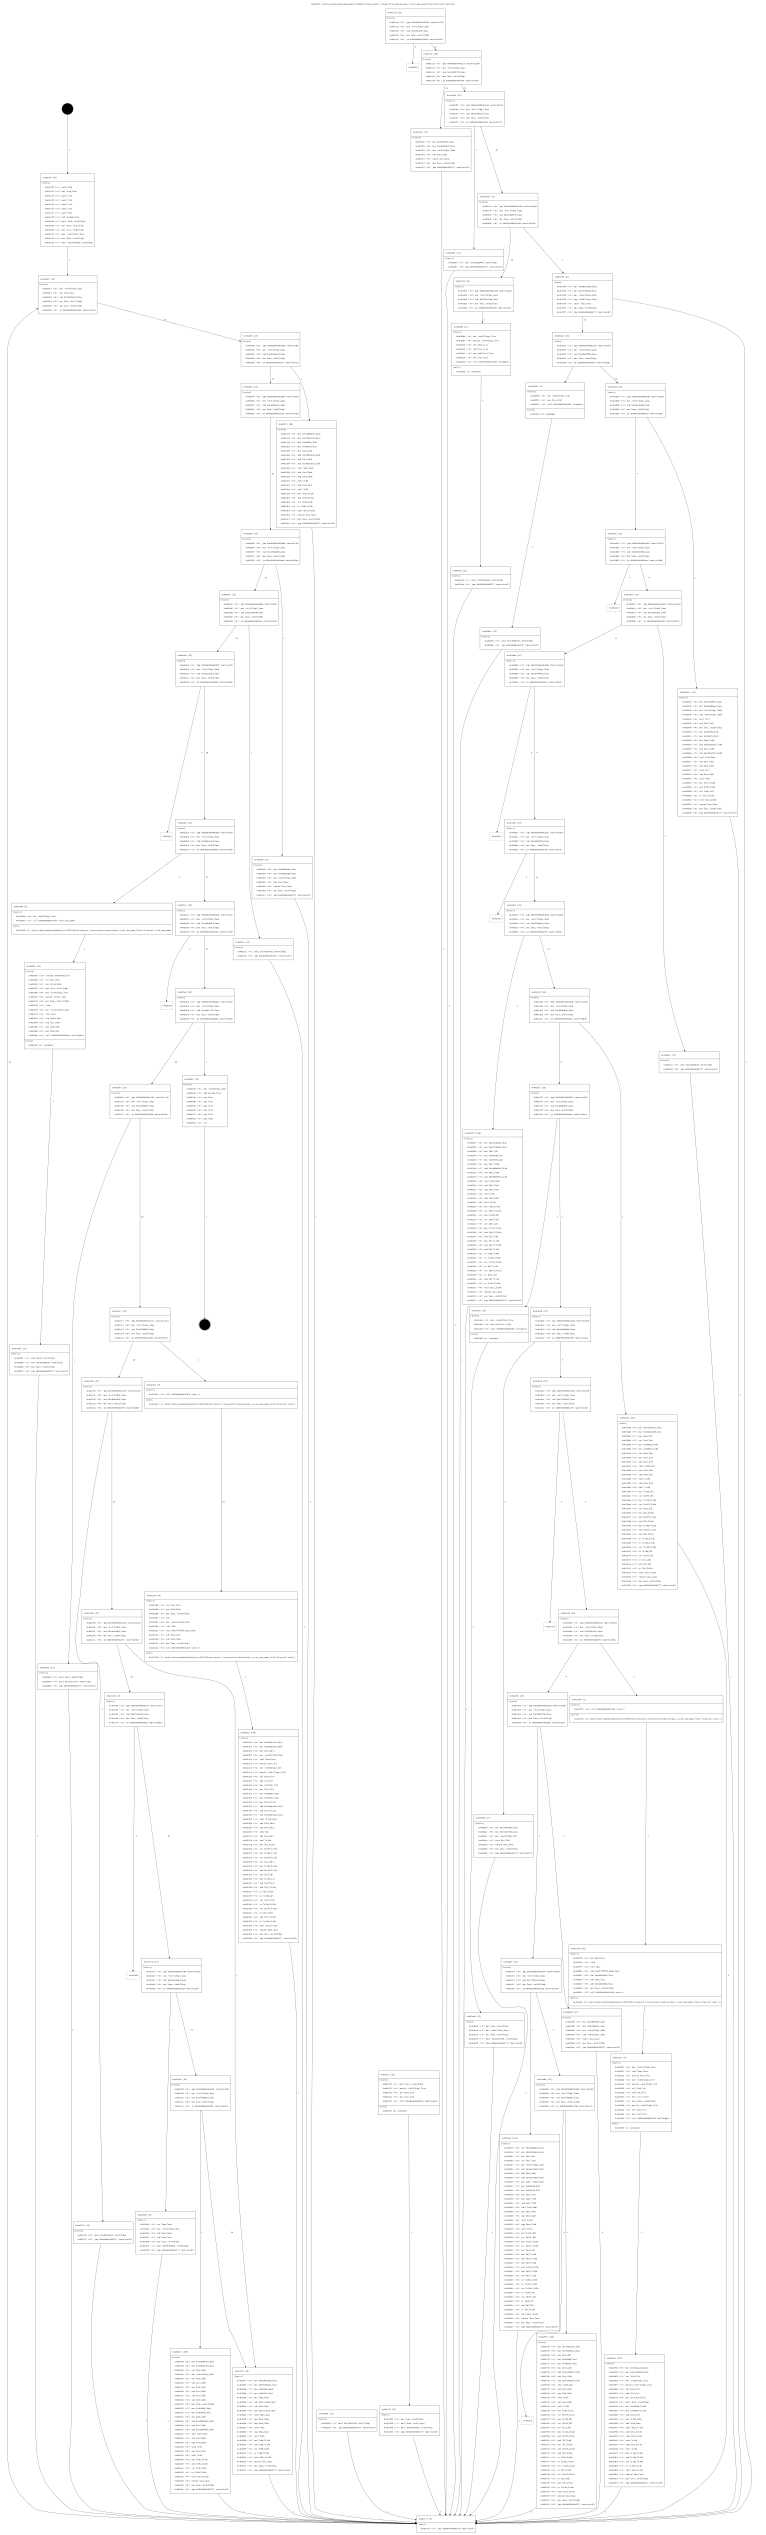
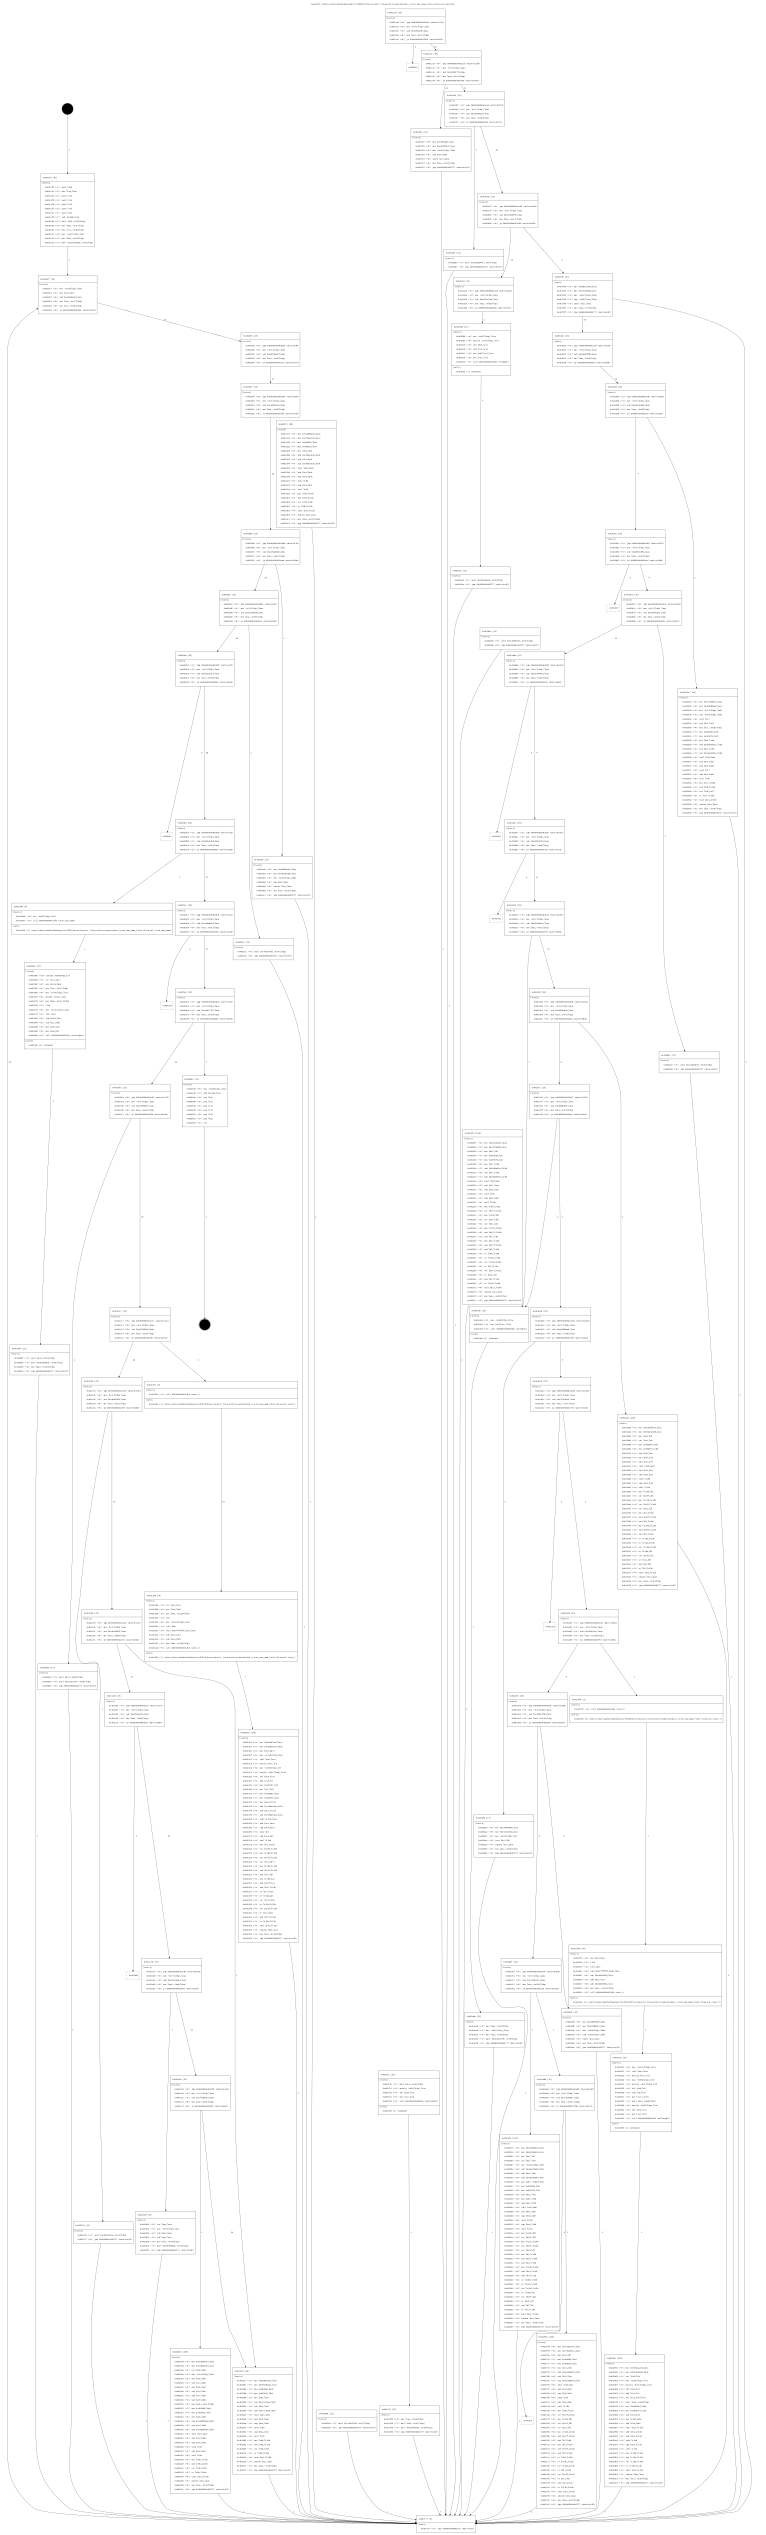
(304, 391) -> none
(555, 400) -> none
(502, 1031) -> (527, 1121)
